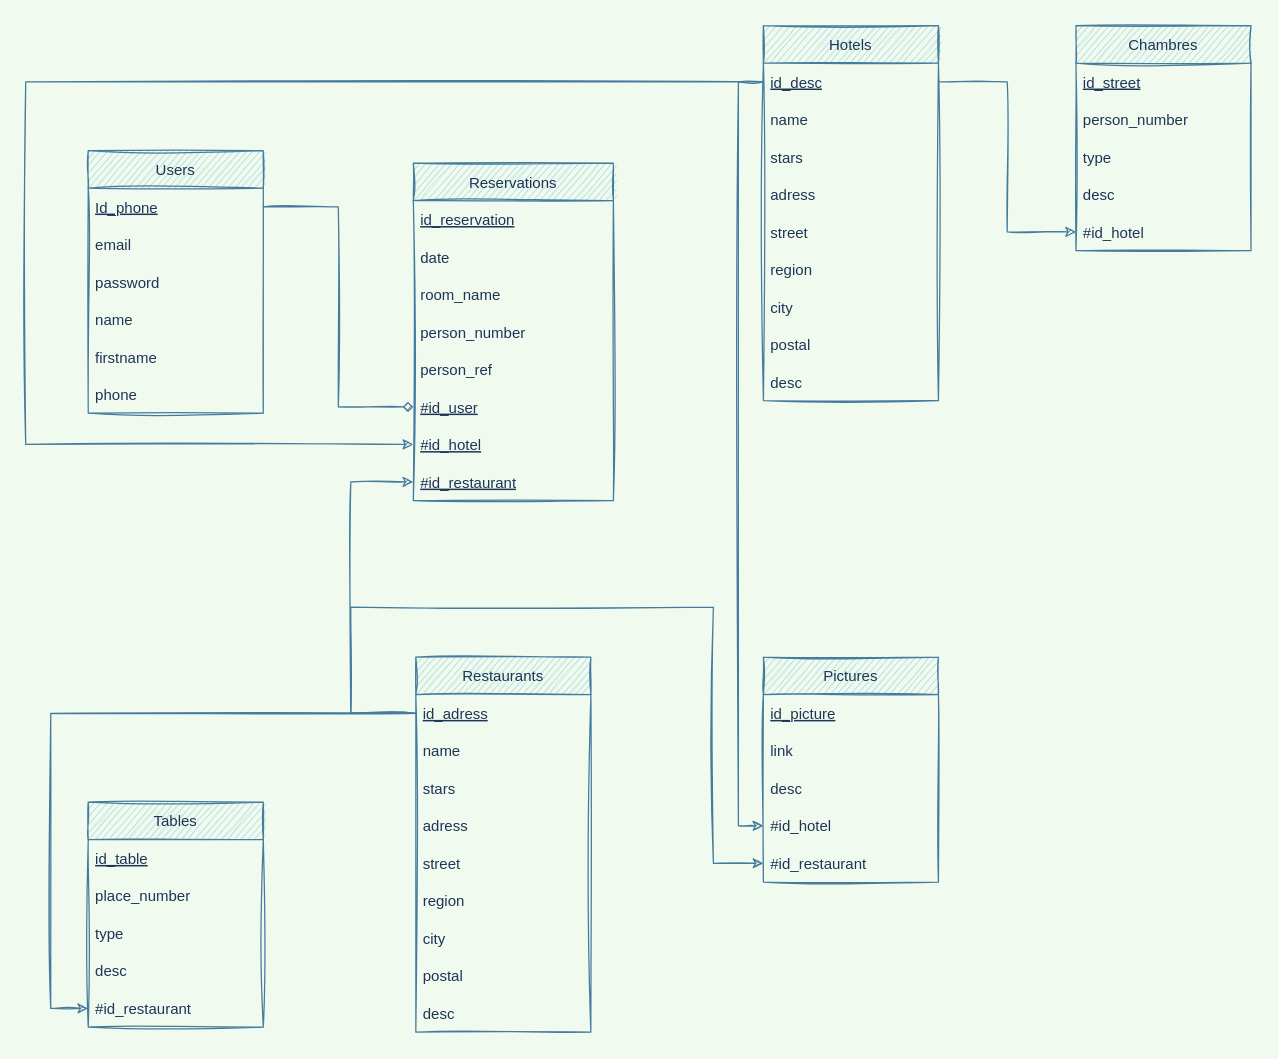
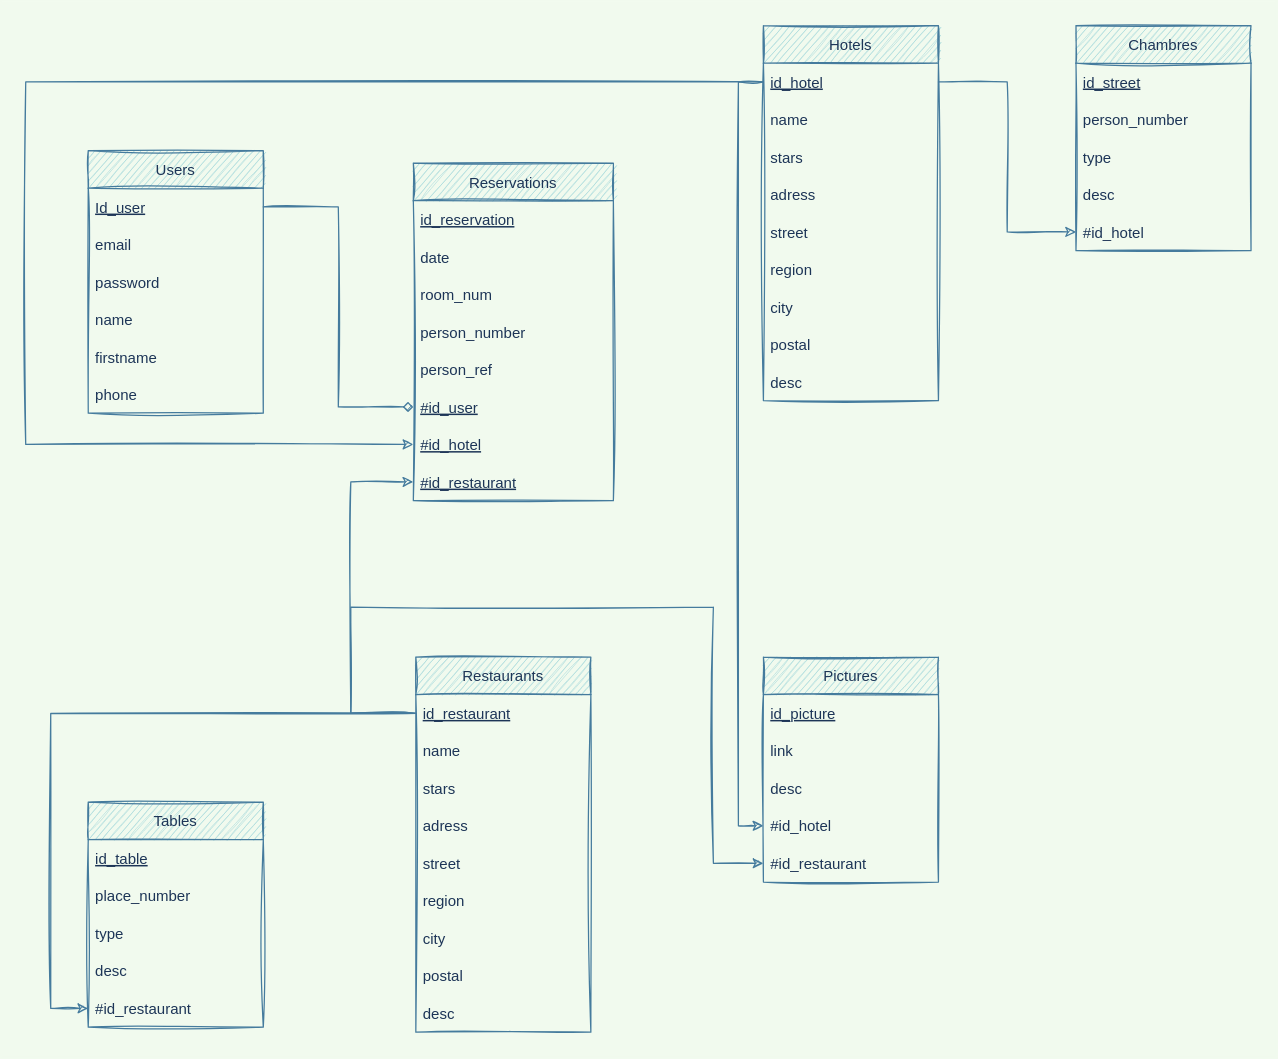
(797, 83) -> (800, 83)
(129, 208) -> (124, 208)
(458, 295) -> (454, 295)
(458, 714) -> (475, 714)
